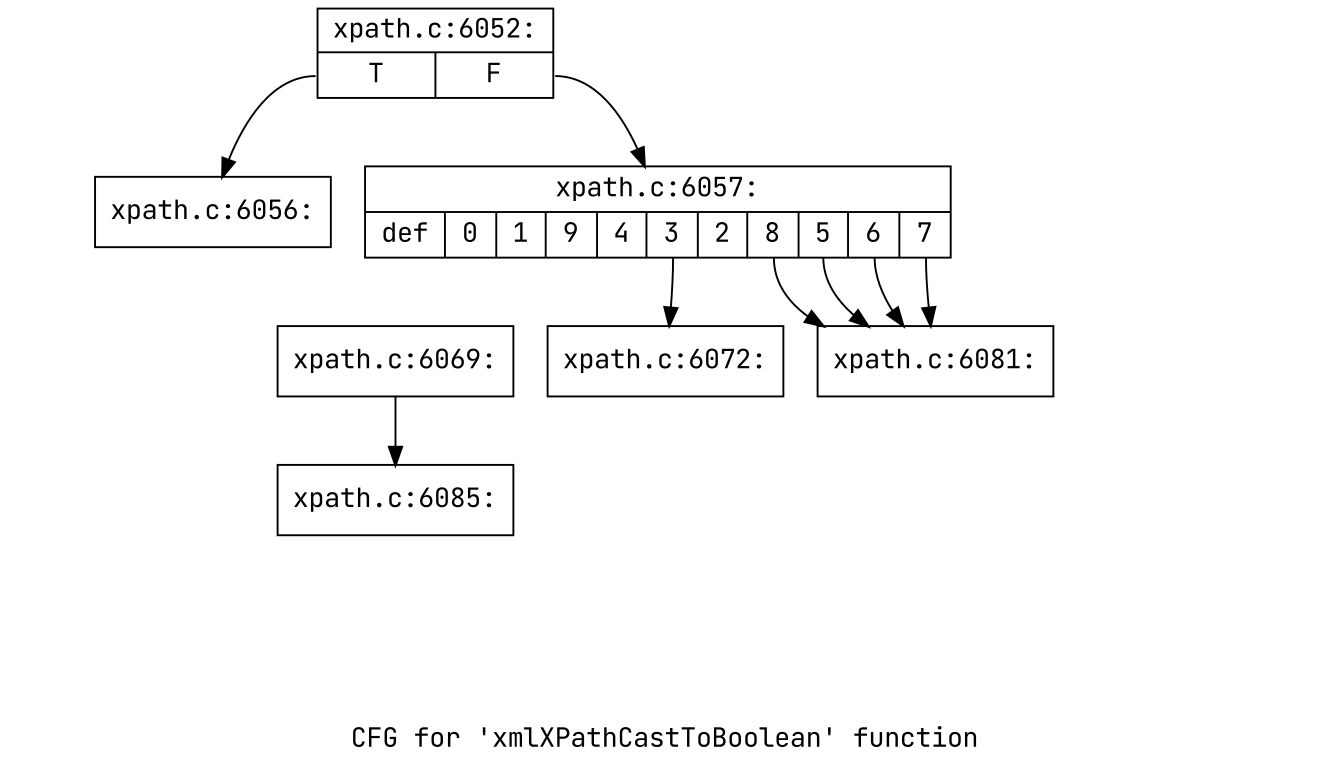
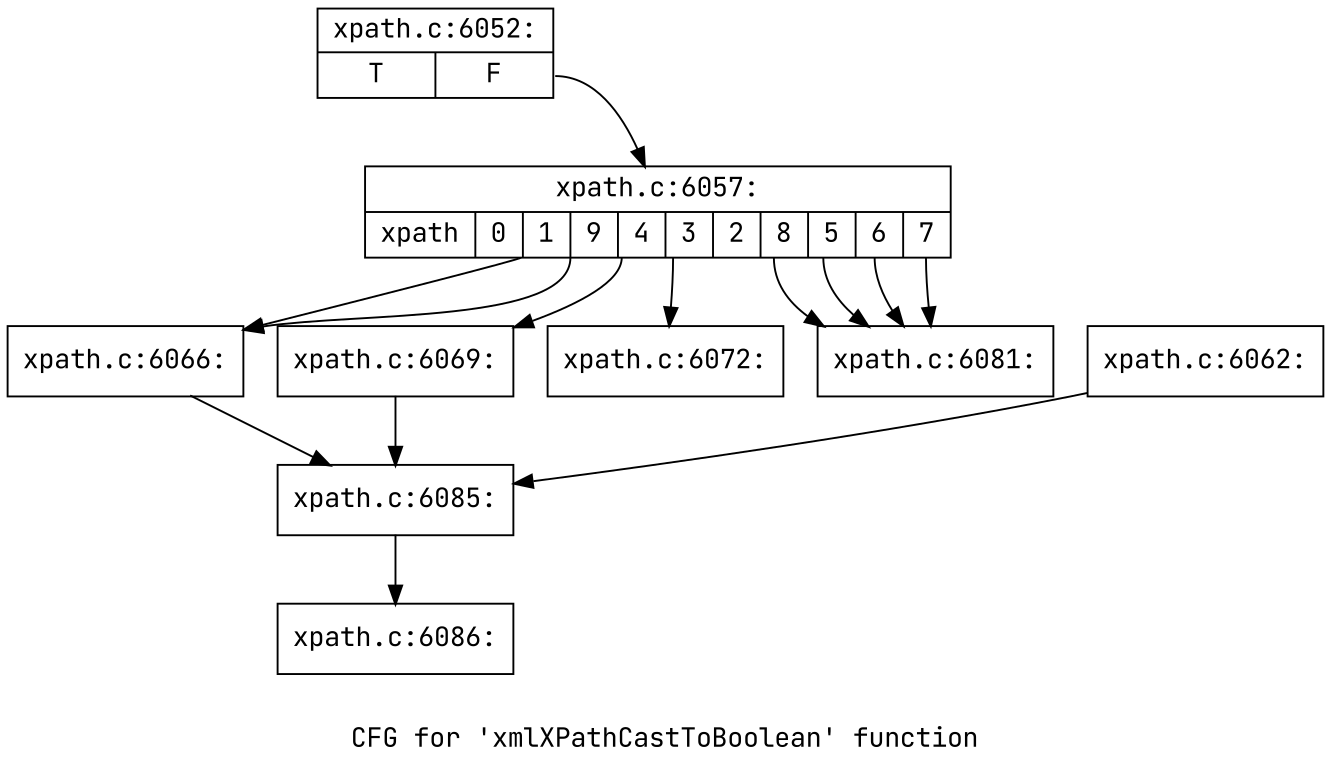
(213, 212) -> none
(405, 234) -> (420, 234)
none -> (584, 298)
none -> (125, 361)
none -> (1205, 361)
none -> (395, 639)
